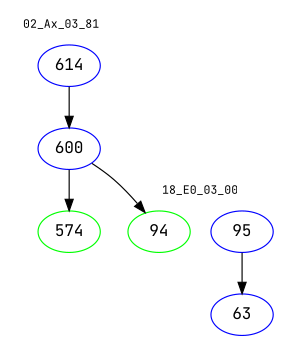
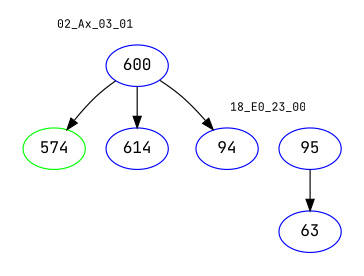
(62, 25) -> (96, 25)
(69, 102) -> (137, 102)
(201, 191) -> (269, 108)
(159, 232) -> (227, 149)
